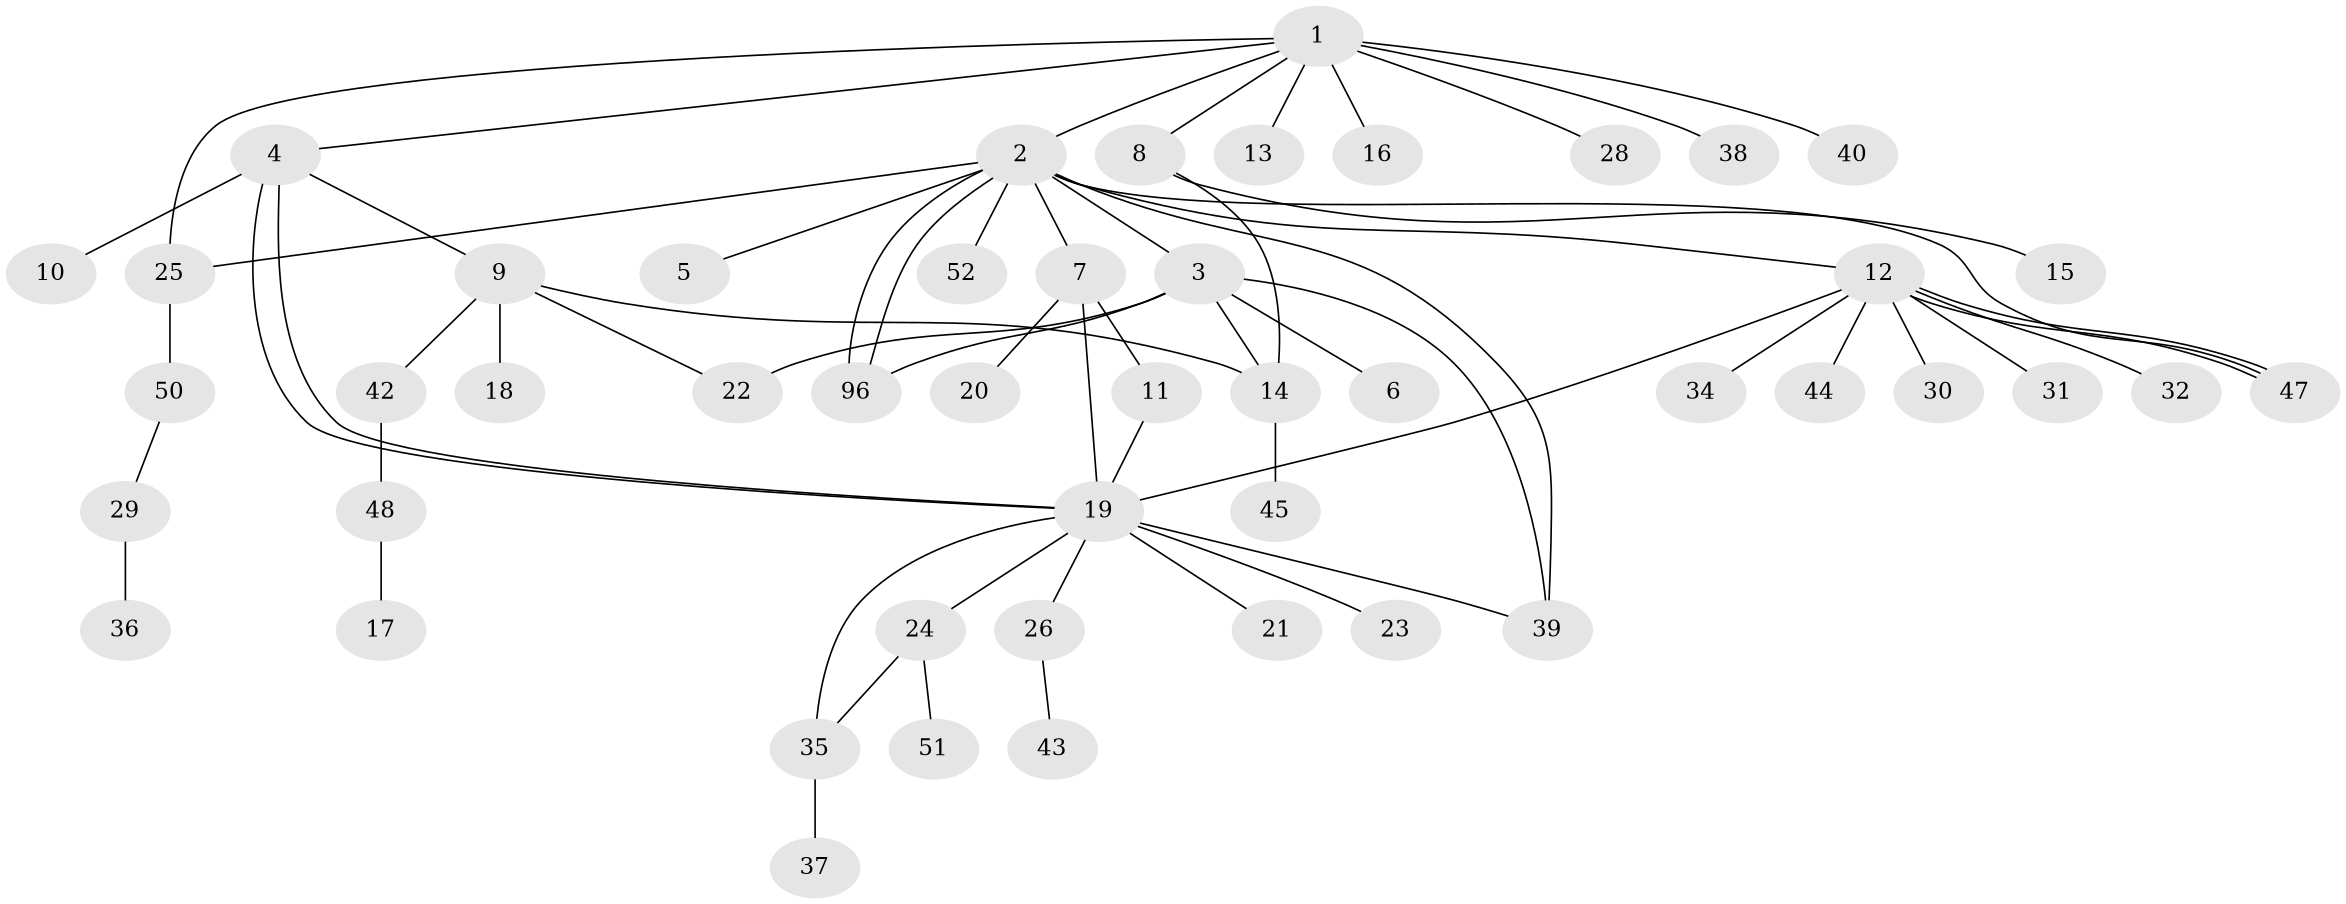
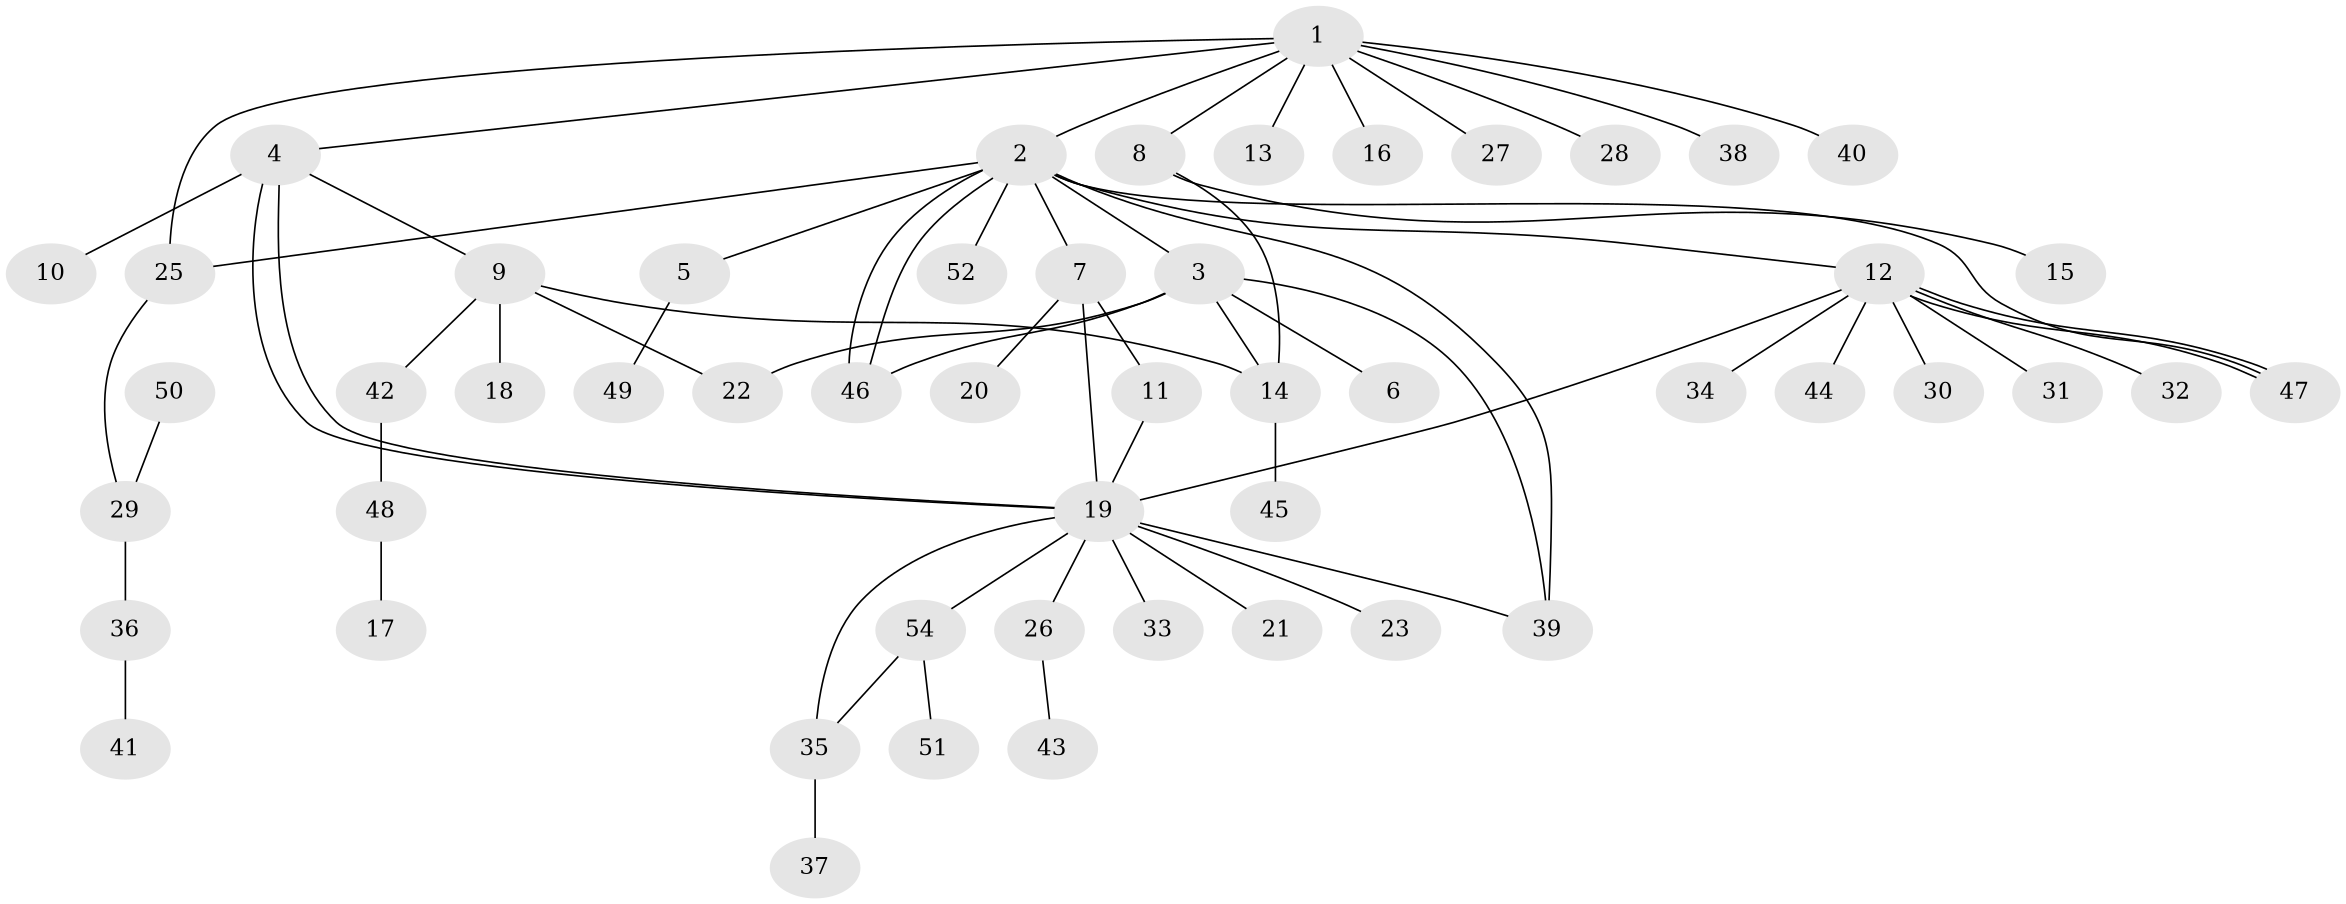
none -> (1497, 155)
(170, 333) -> (106, 386)
none -> (619, 393)
(856, 393) -> (856, 393)
(921, 630) -> (921, 630)
none -> (1158, 630)
none -> (125, 749)
